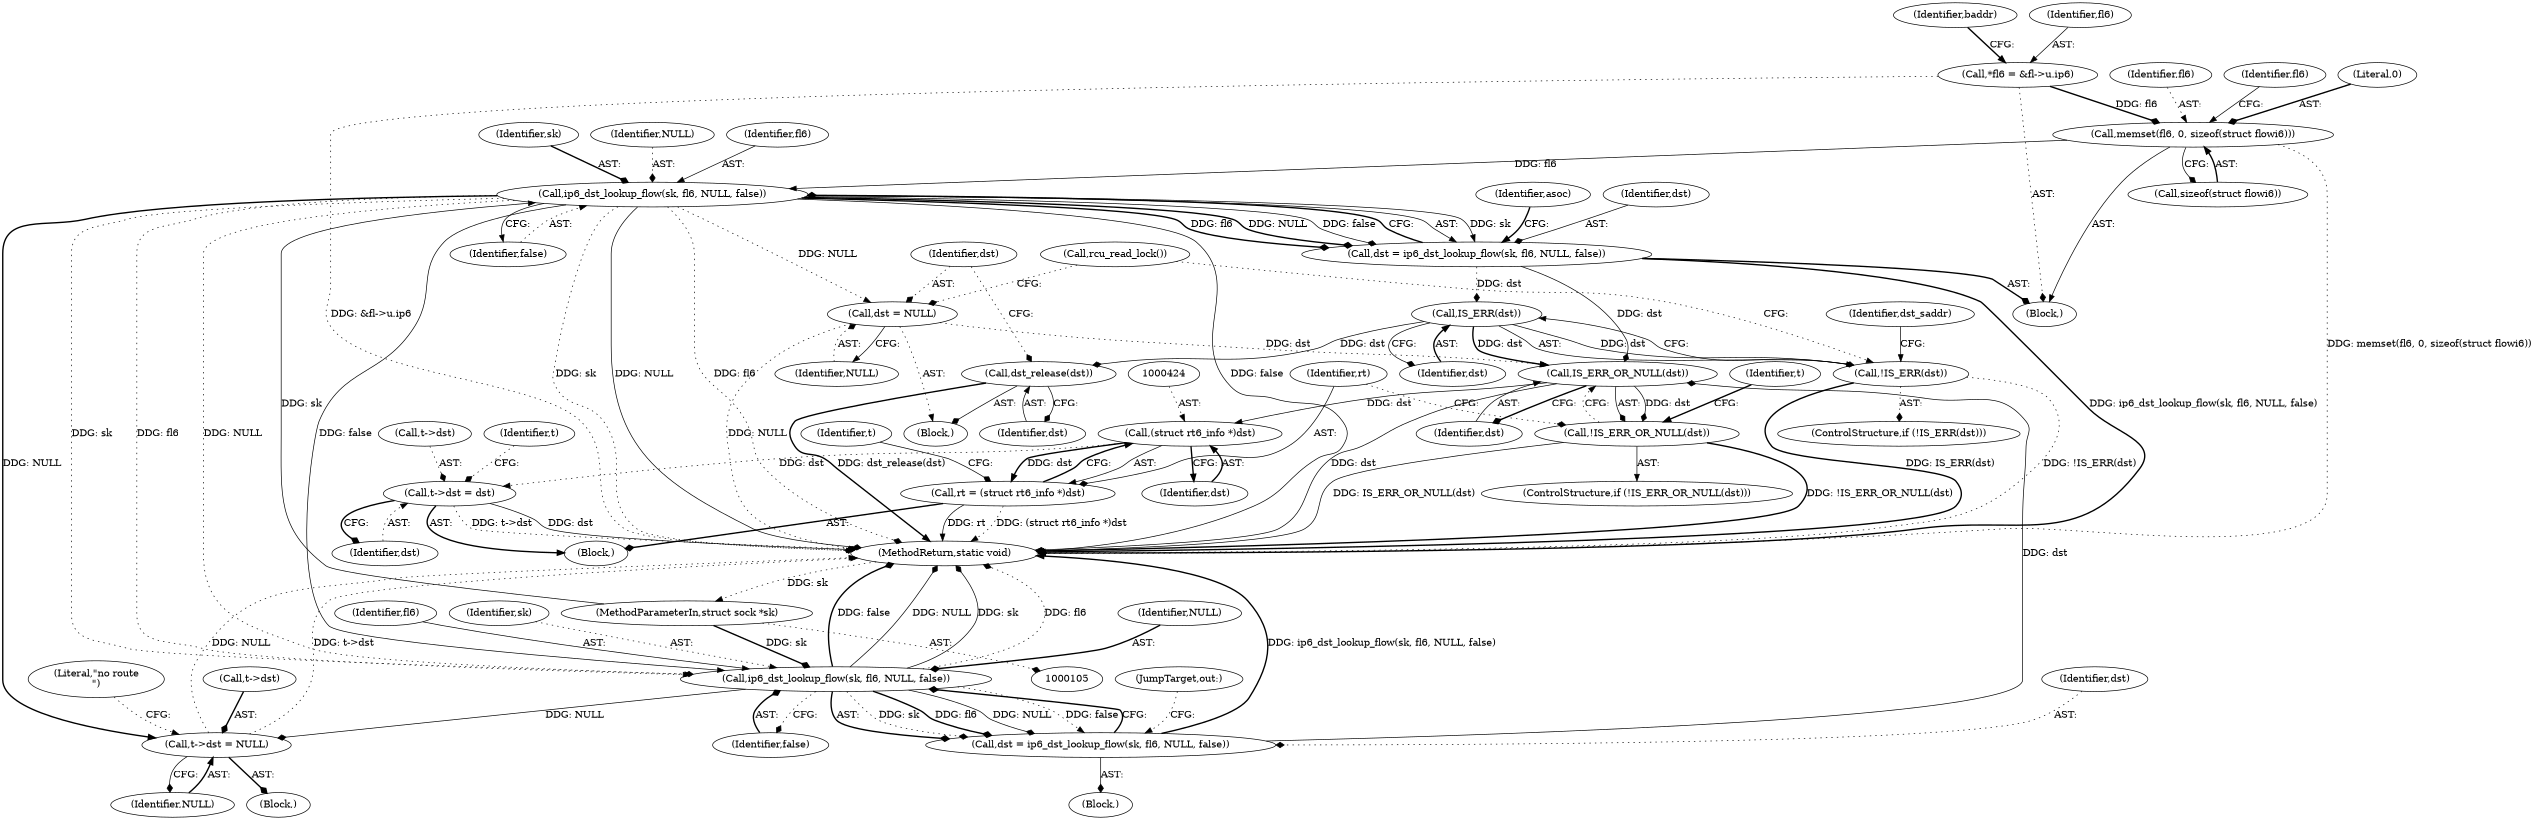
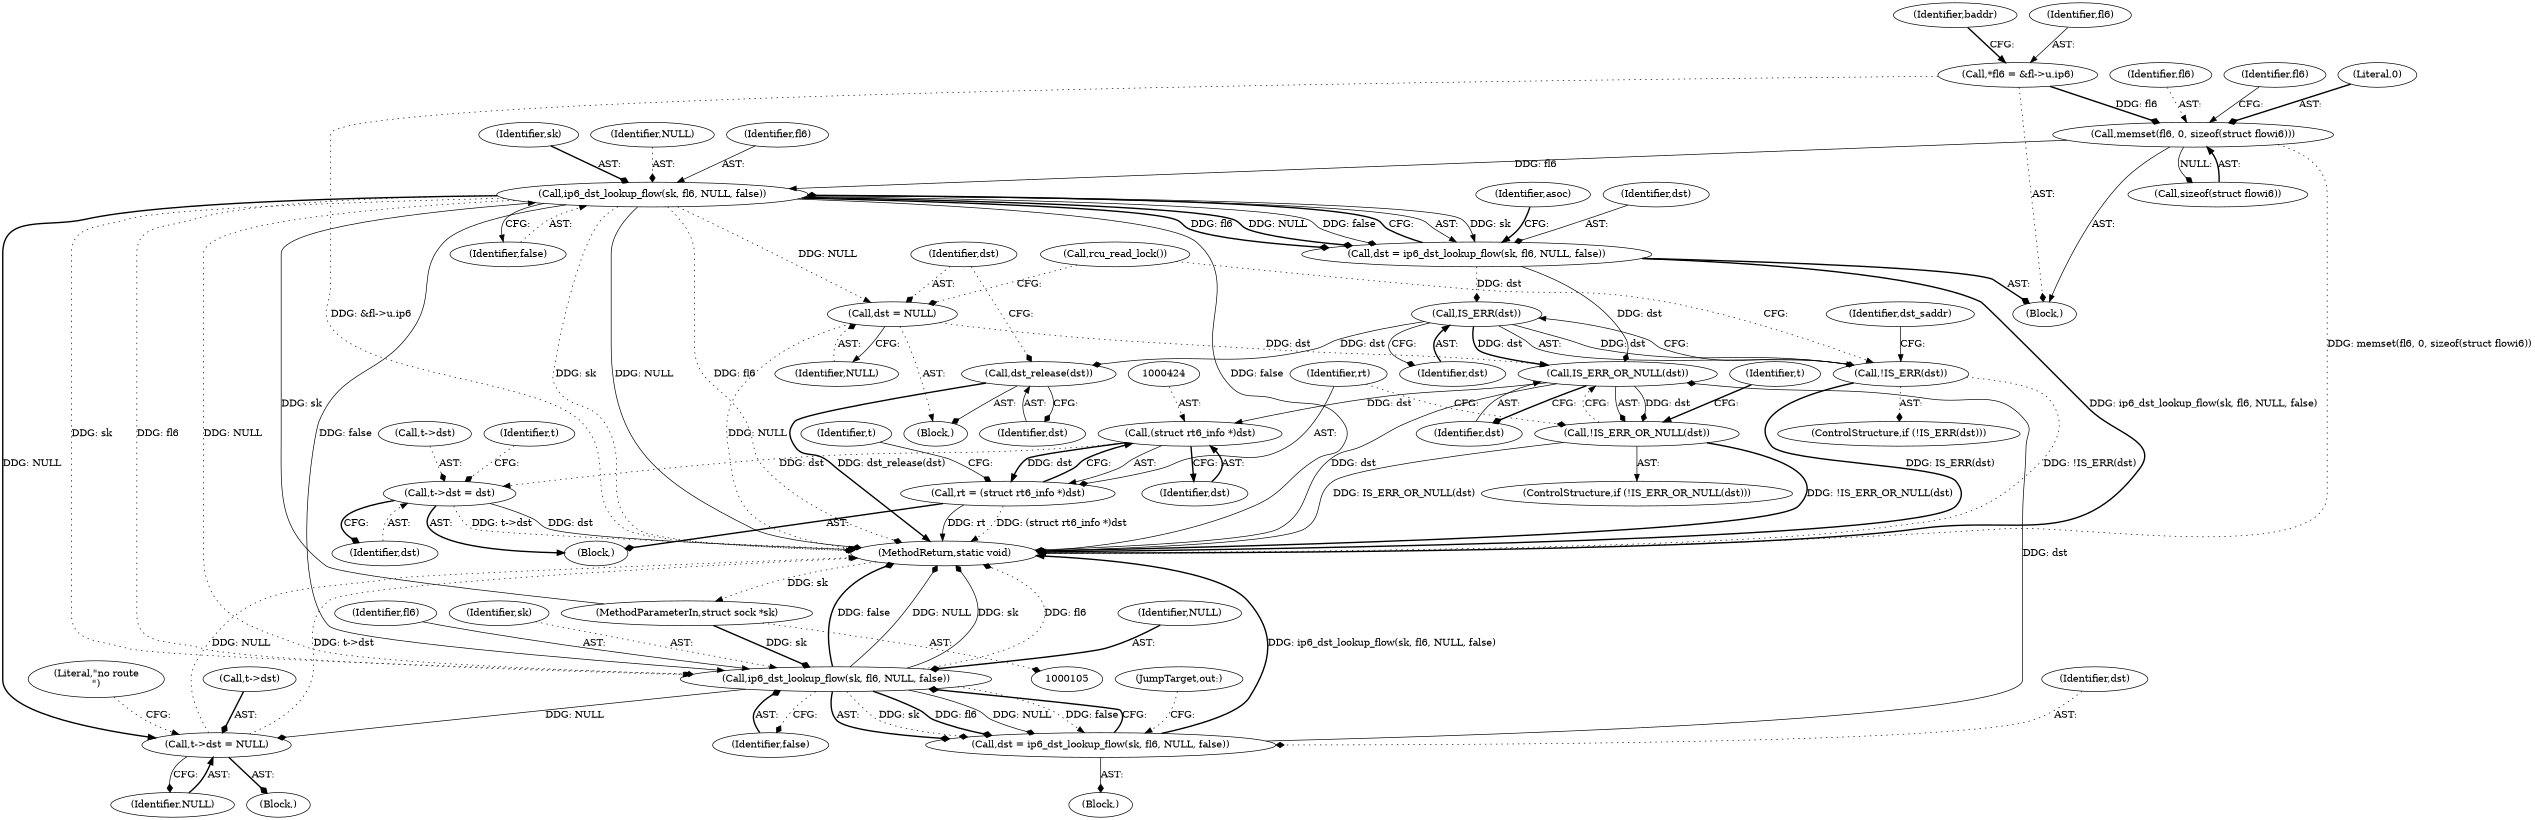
(2198, 165) -> (2198, 165)
